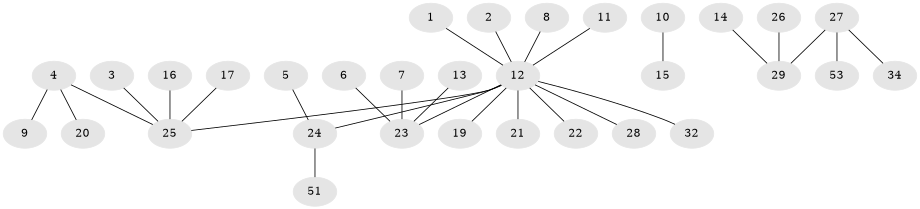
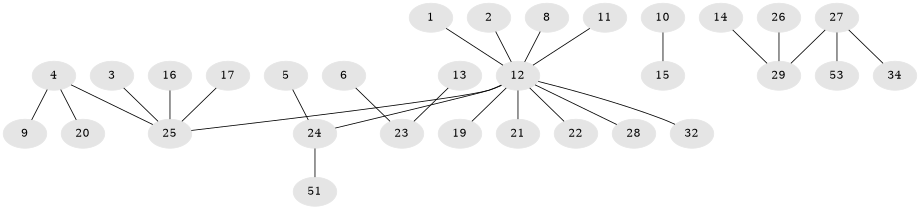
(402, 76) -> none
(460, 105) -> none
